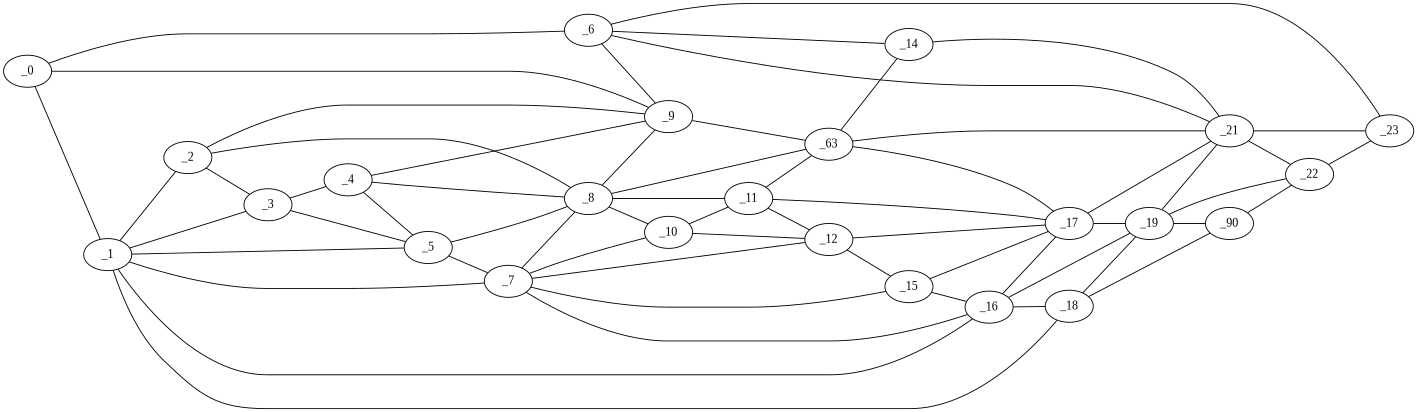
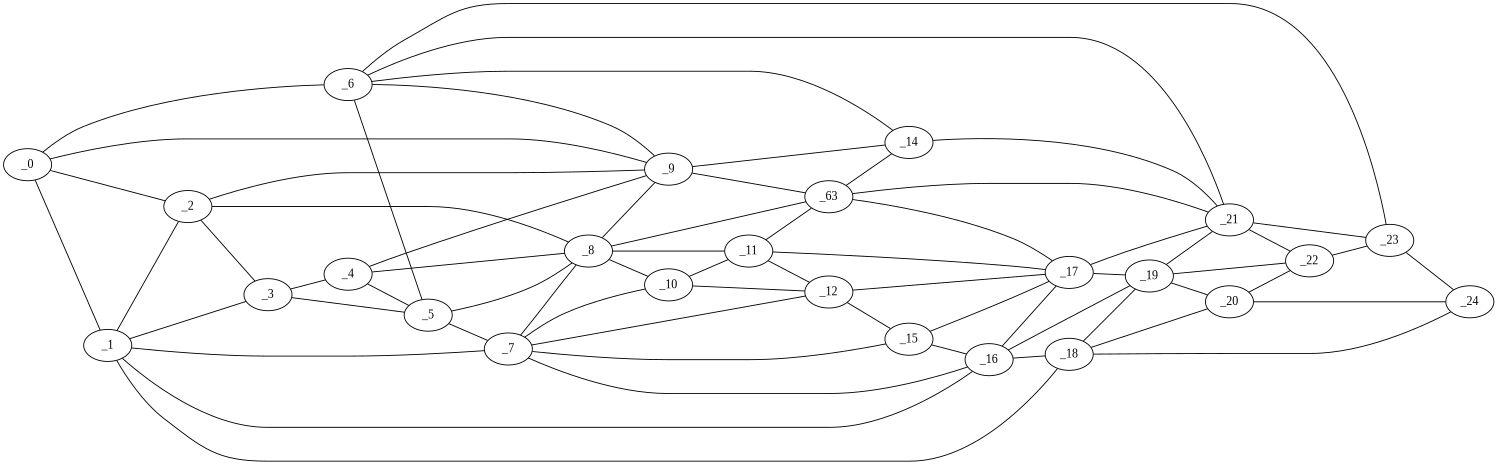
none -> (789, 156)
none -> (108, 186)
(1229, 223) -> (1229, 302)
(268, 251) -> (388, 200)
none -> (1470, 302)
